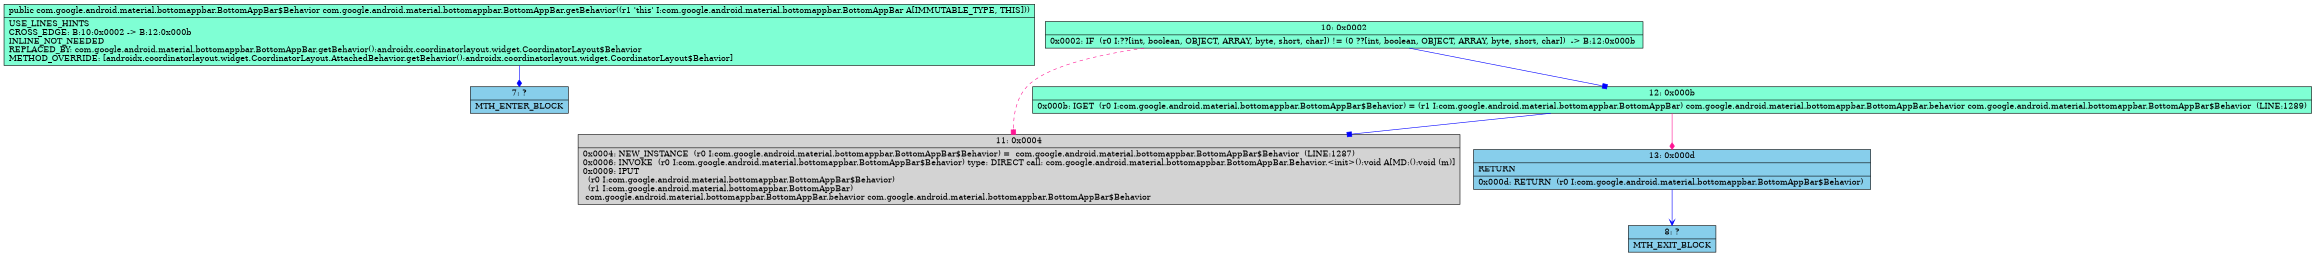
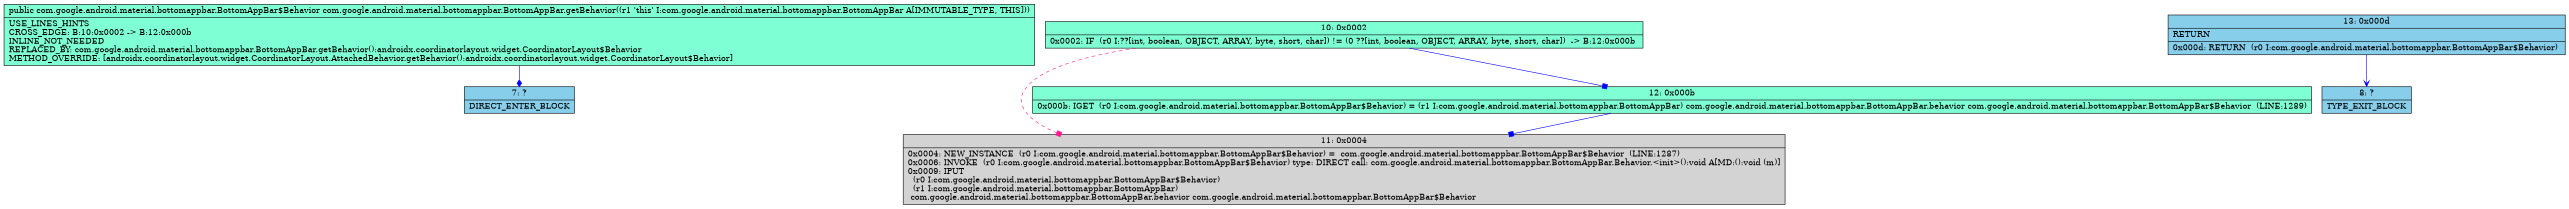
(519, 106) -> (519, 106)
(1672, 128) -> none
(1672, 245) -> (2367, 106)
